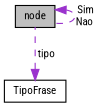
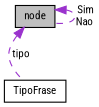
(35, 48) -> (10, 60)
